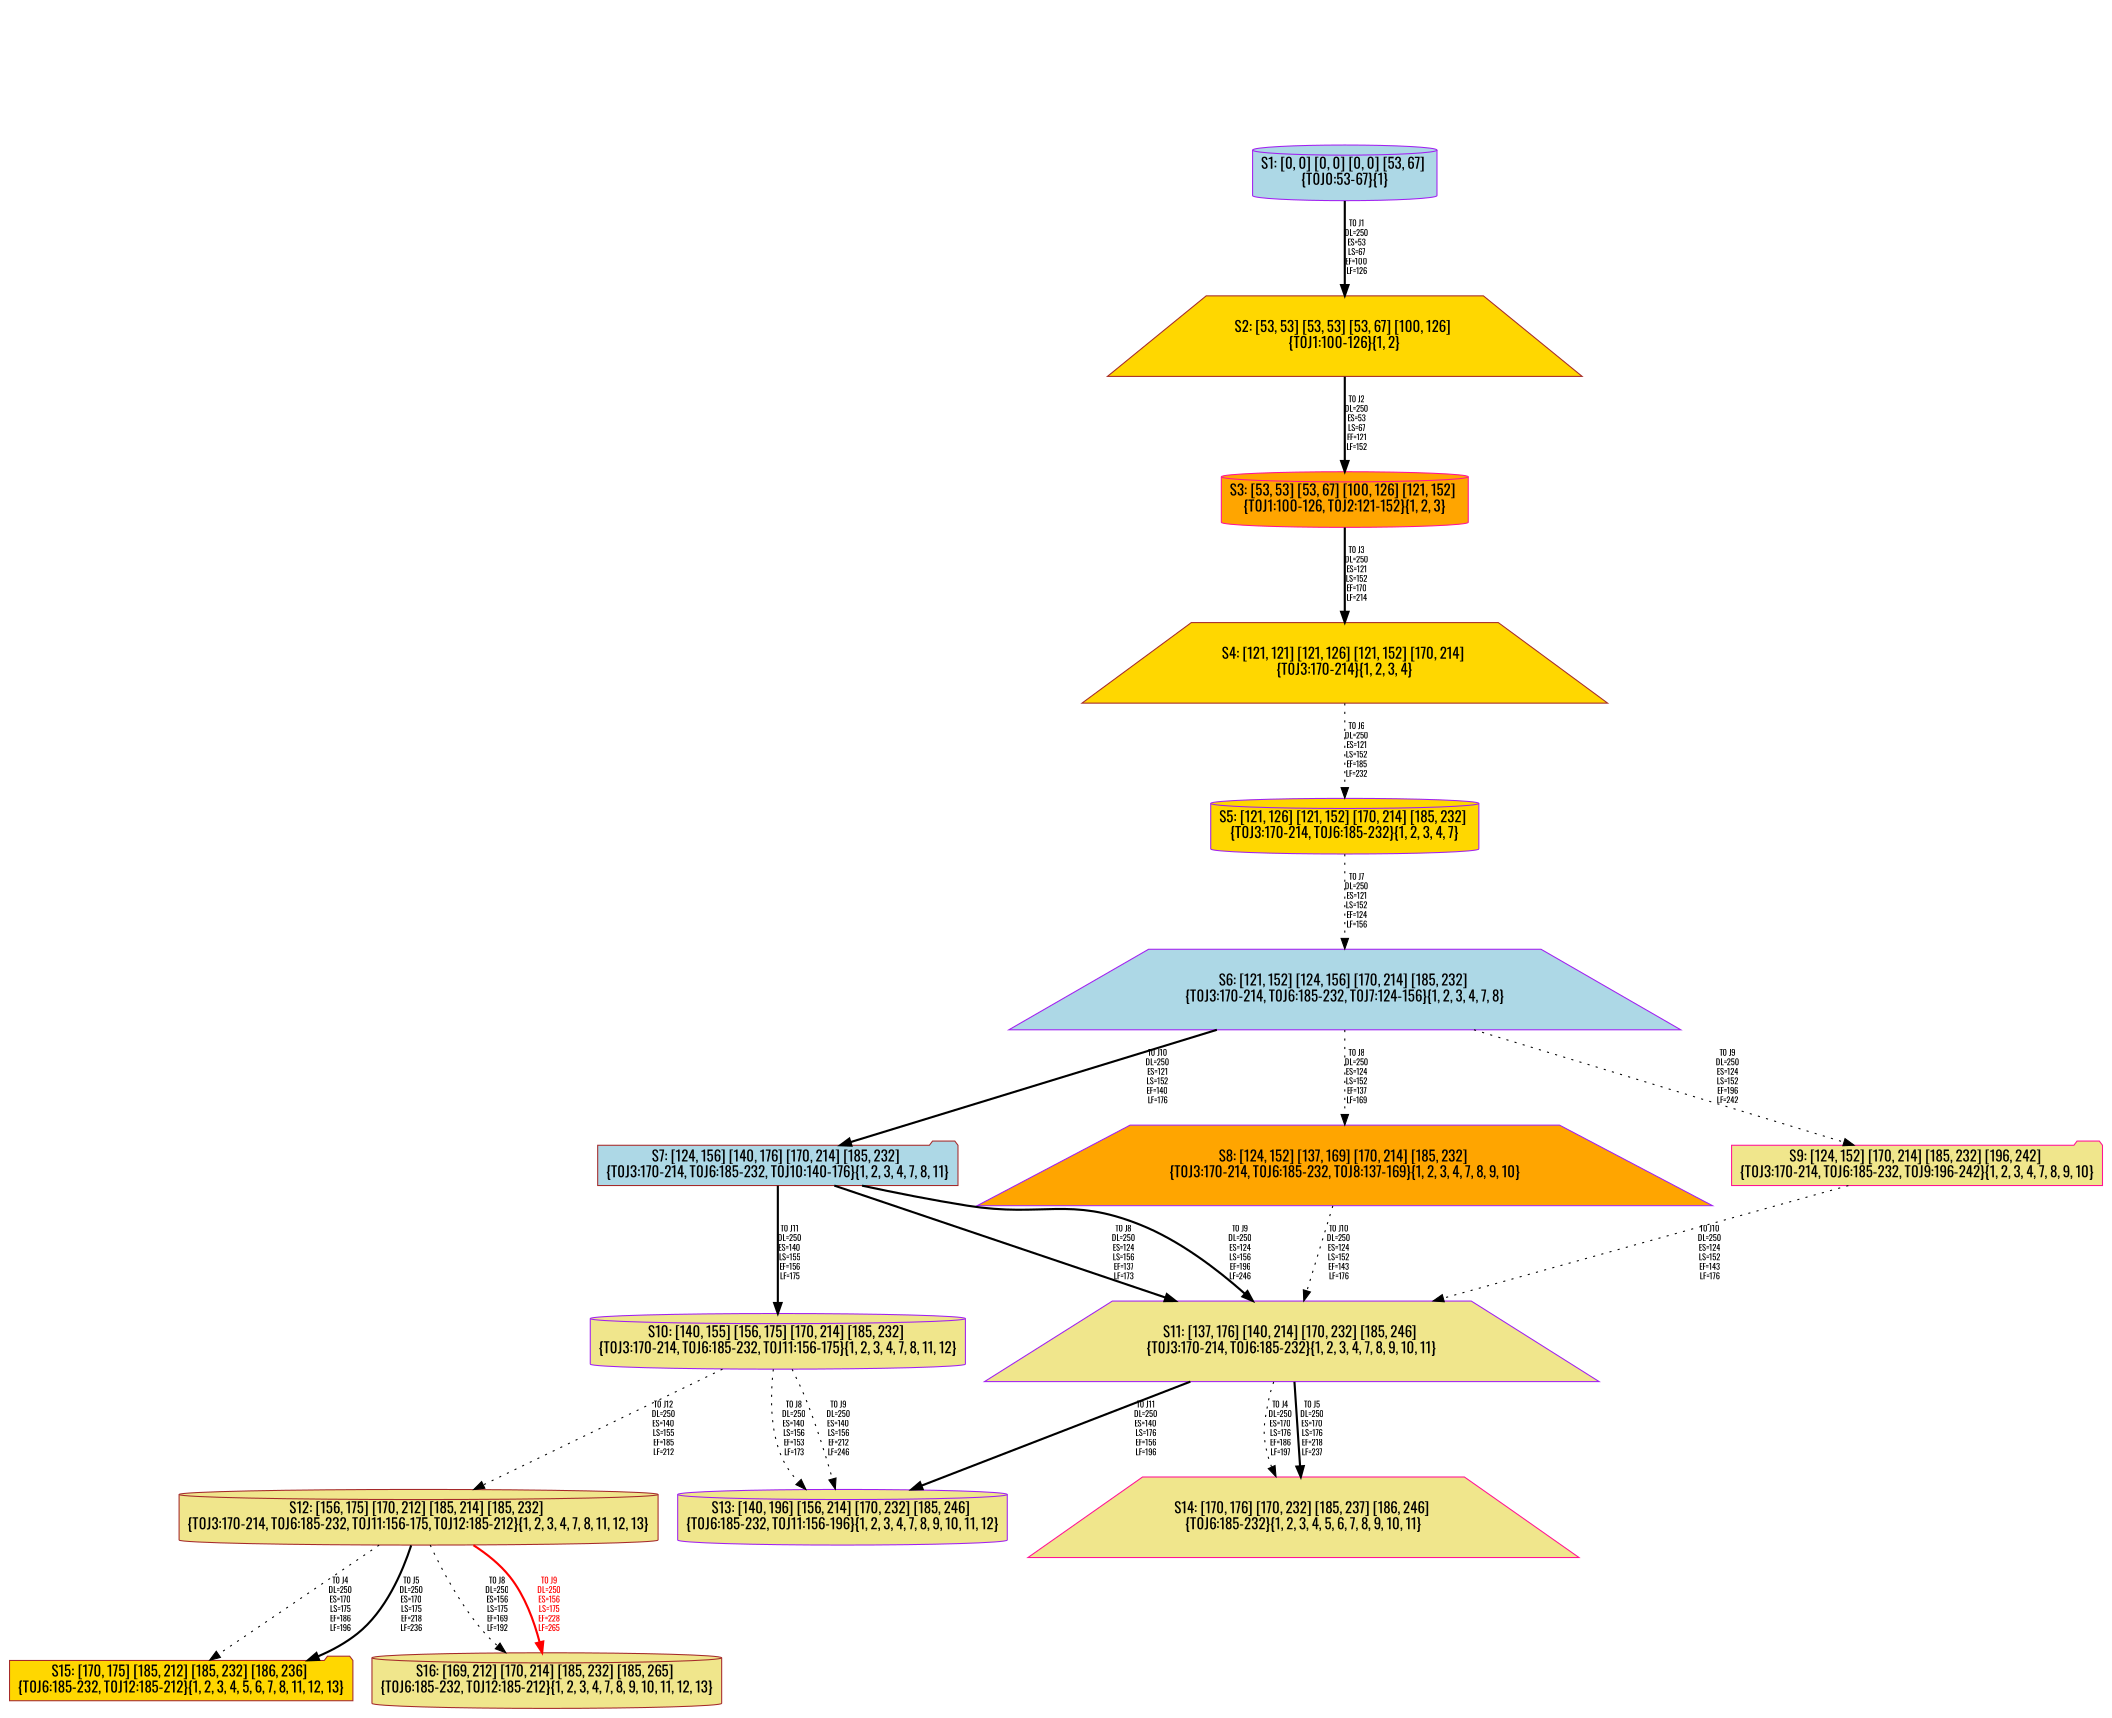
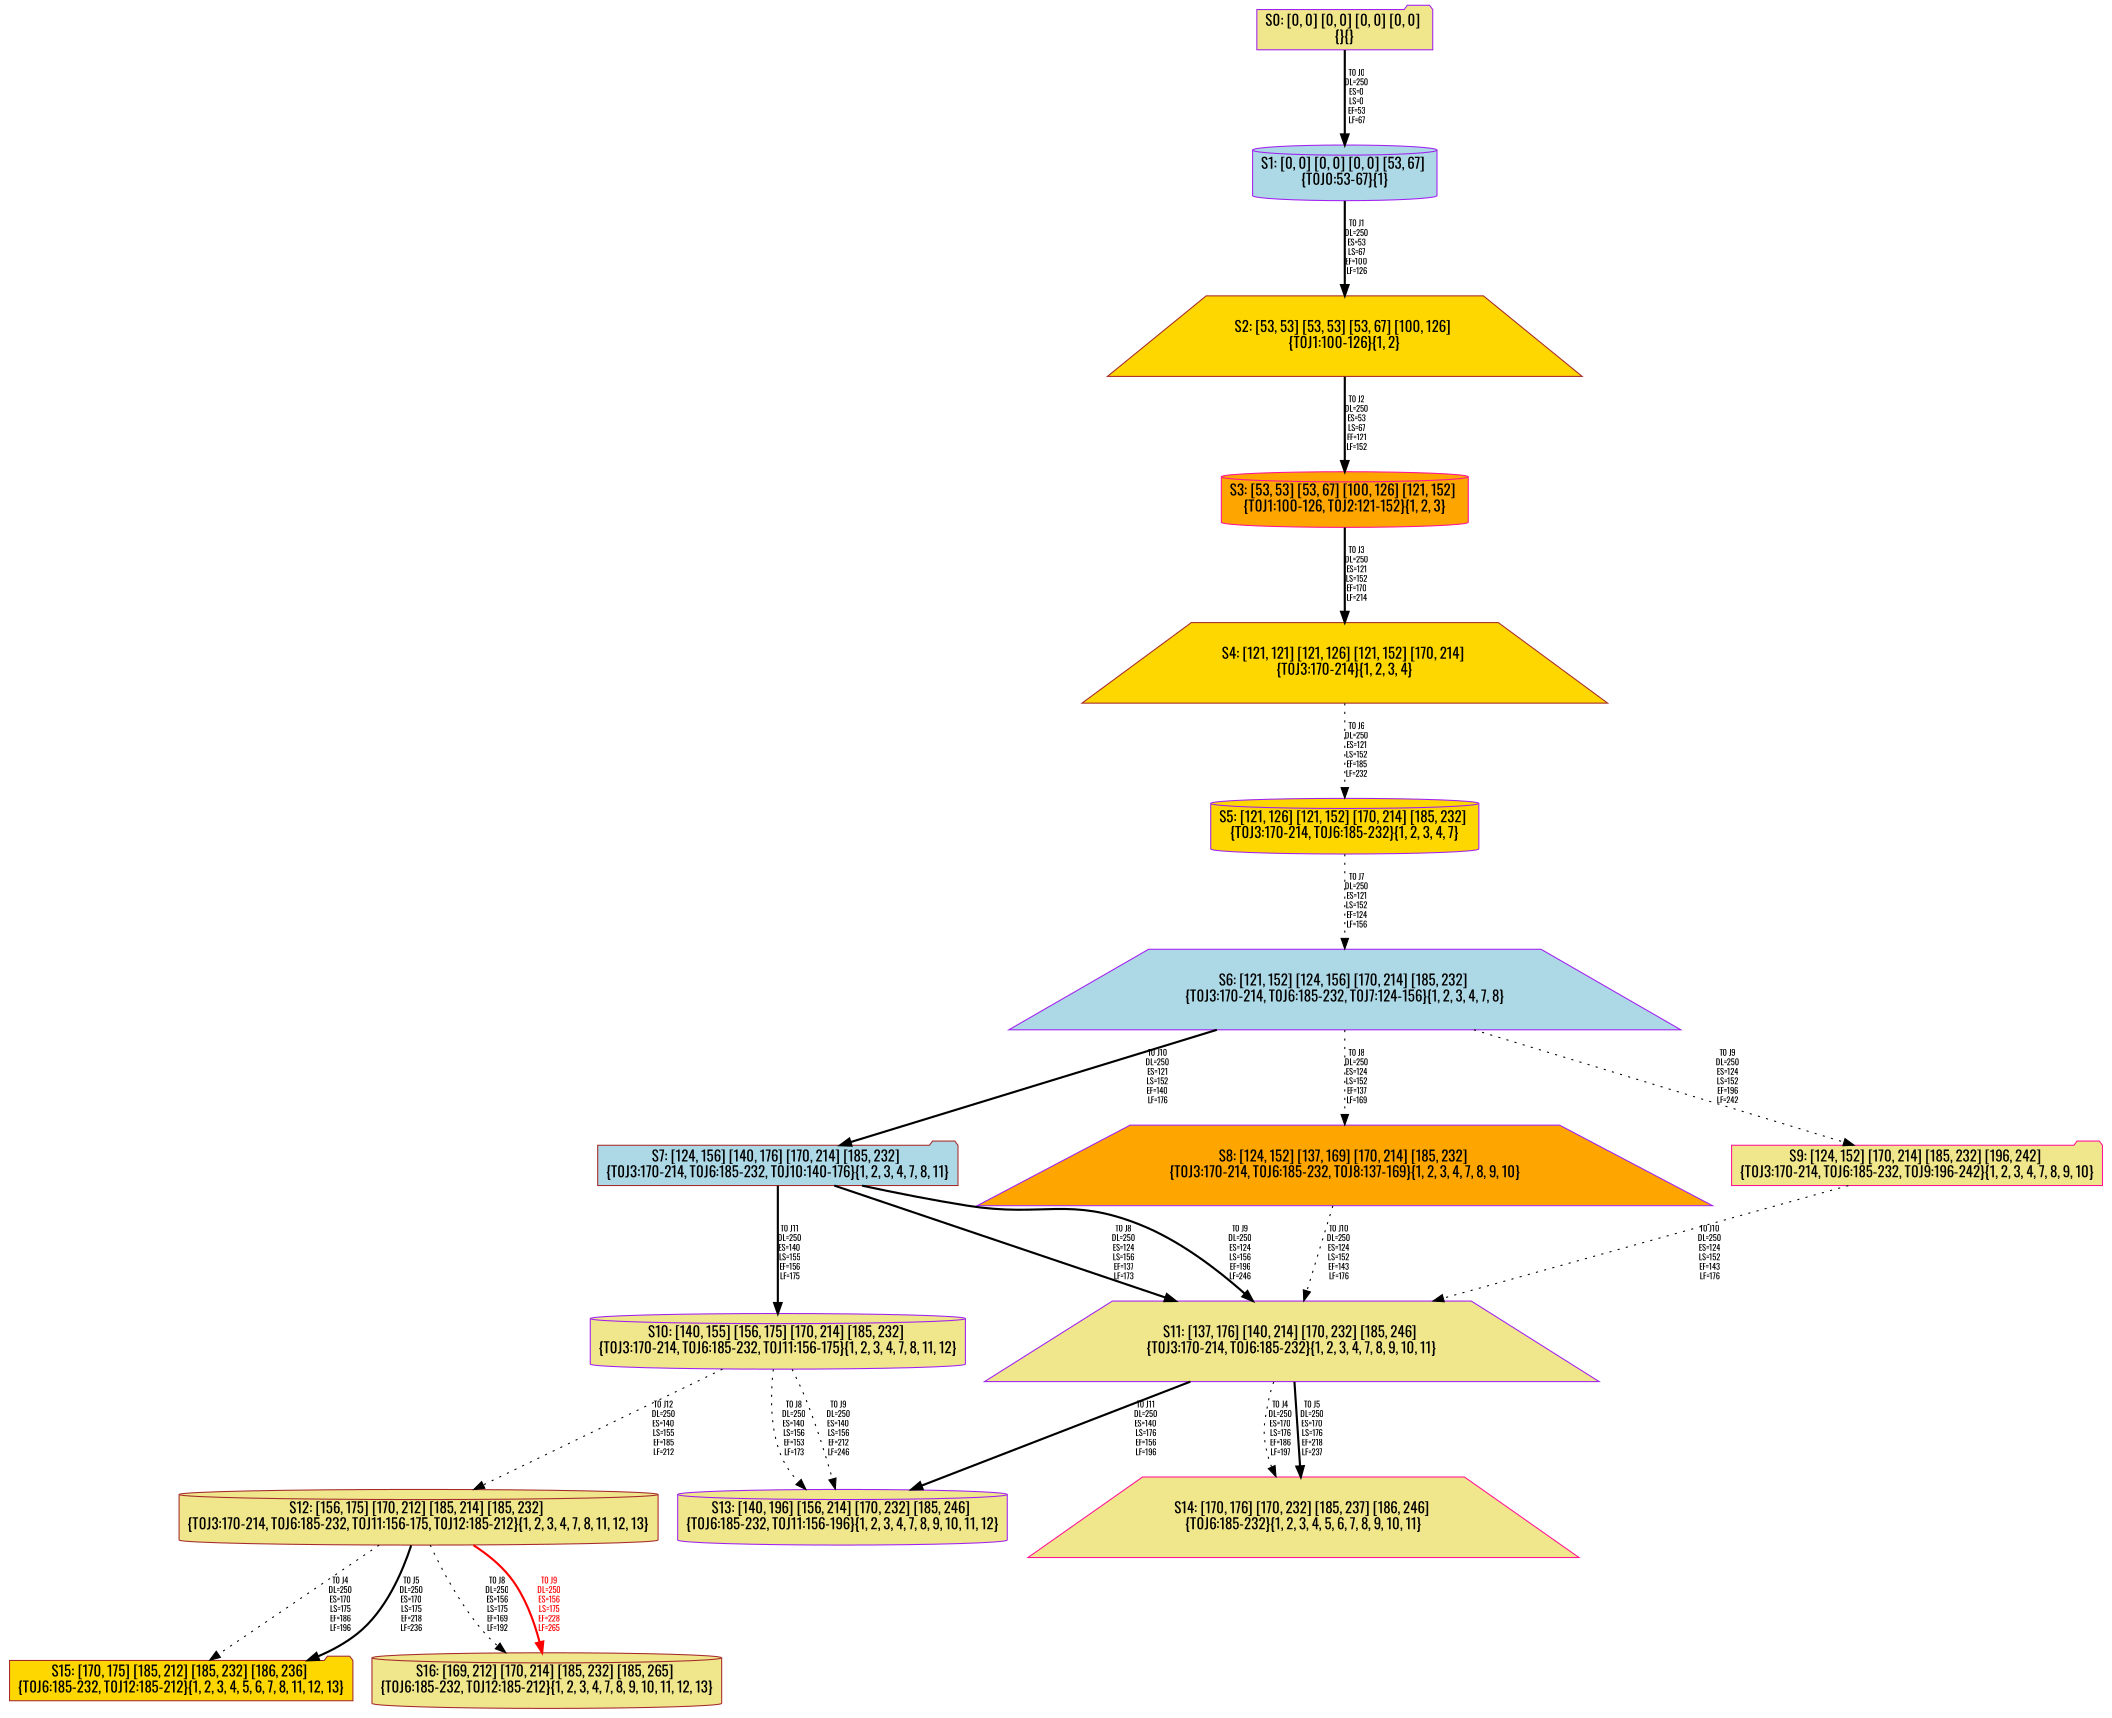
none -> (1345, 30)
